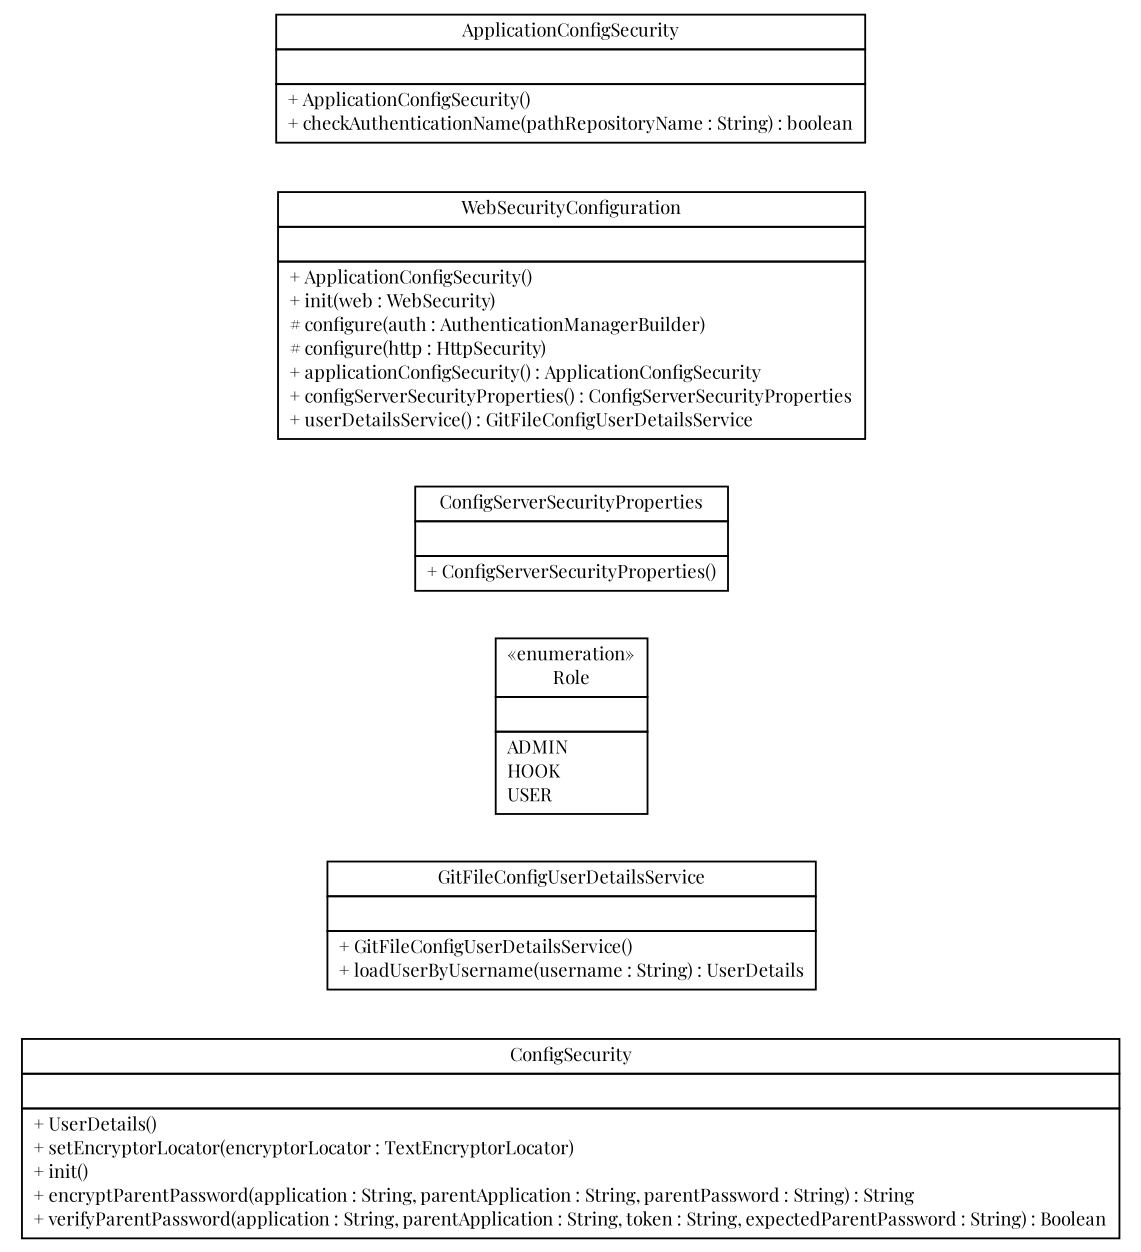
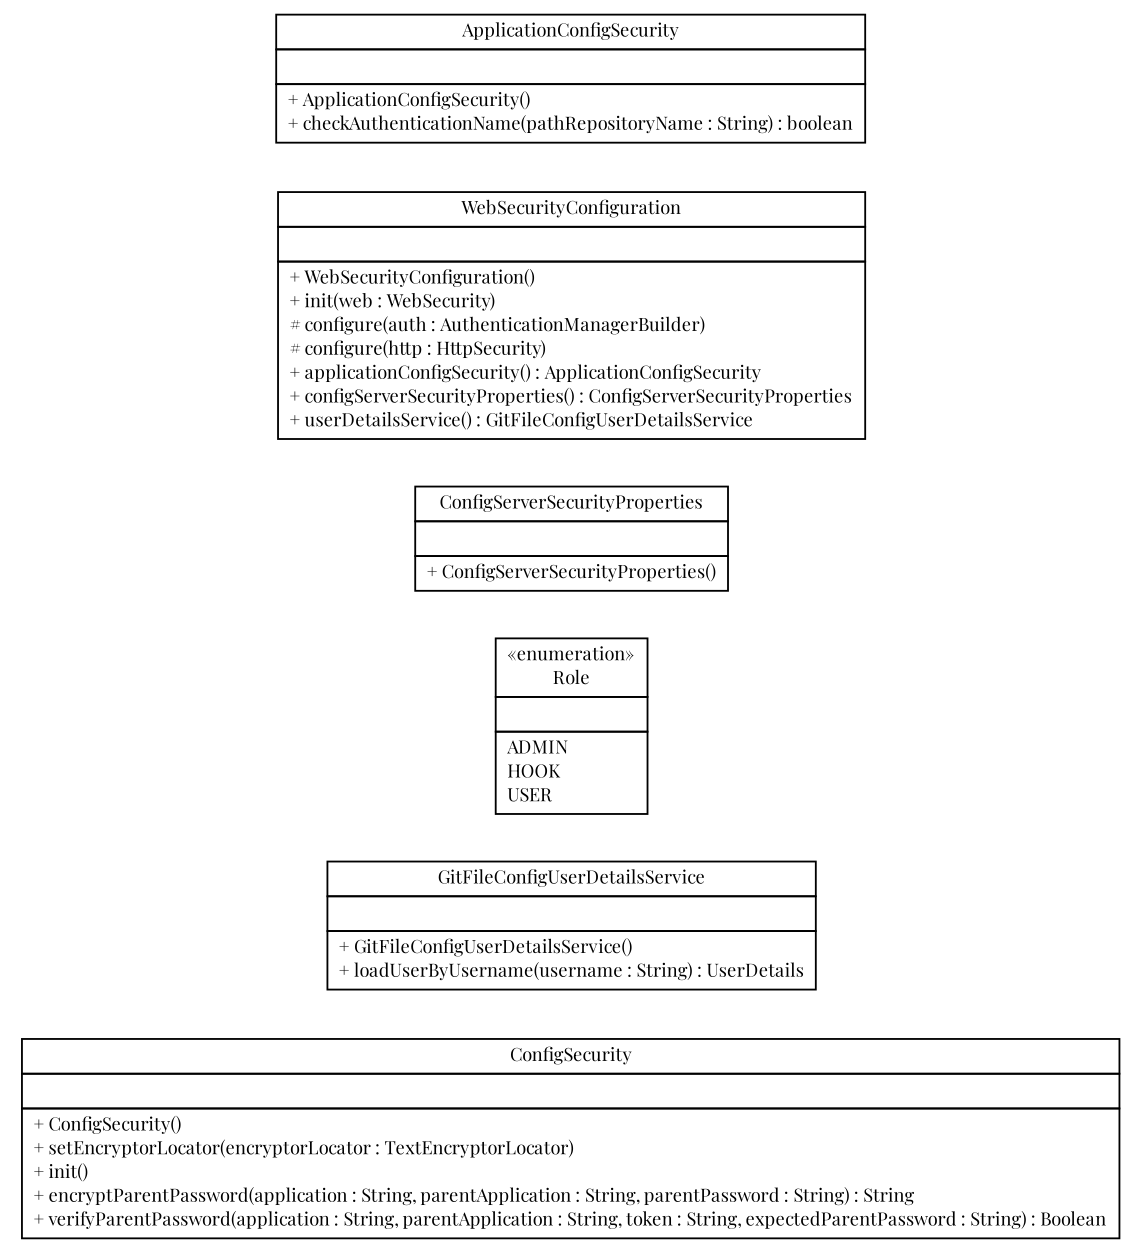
(412, 278) -> (412, 278)
(96, 1125) -> (108, 1125)
